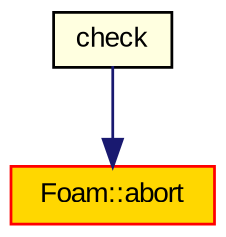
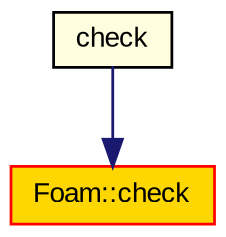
(113, 195) -> (113, 195)
